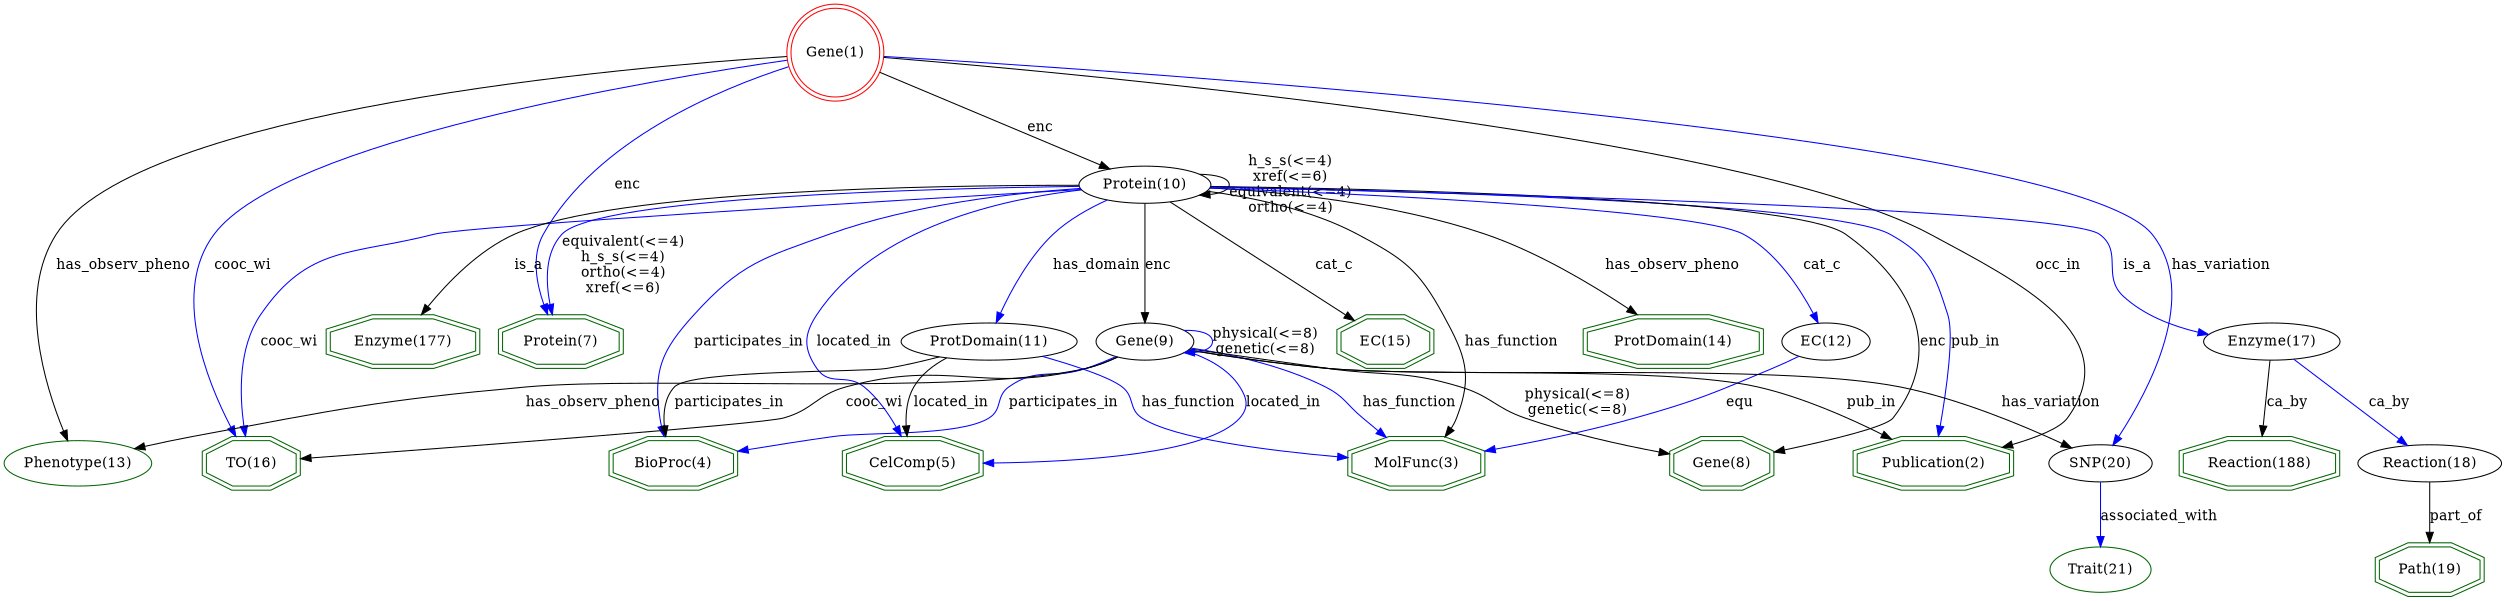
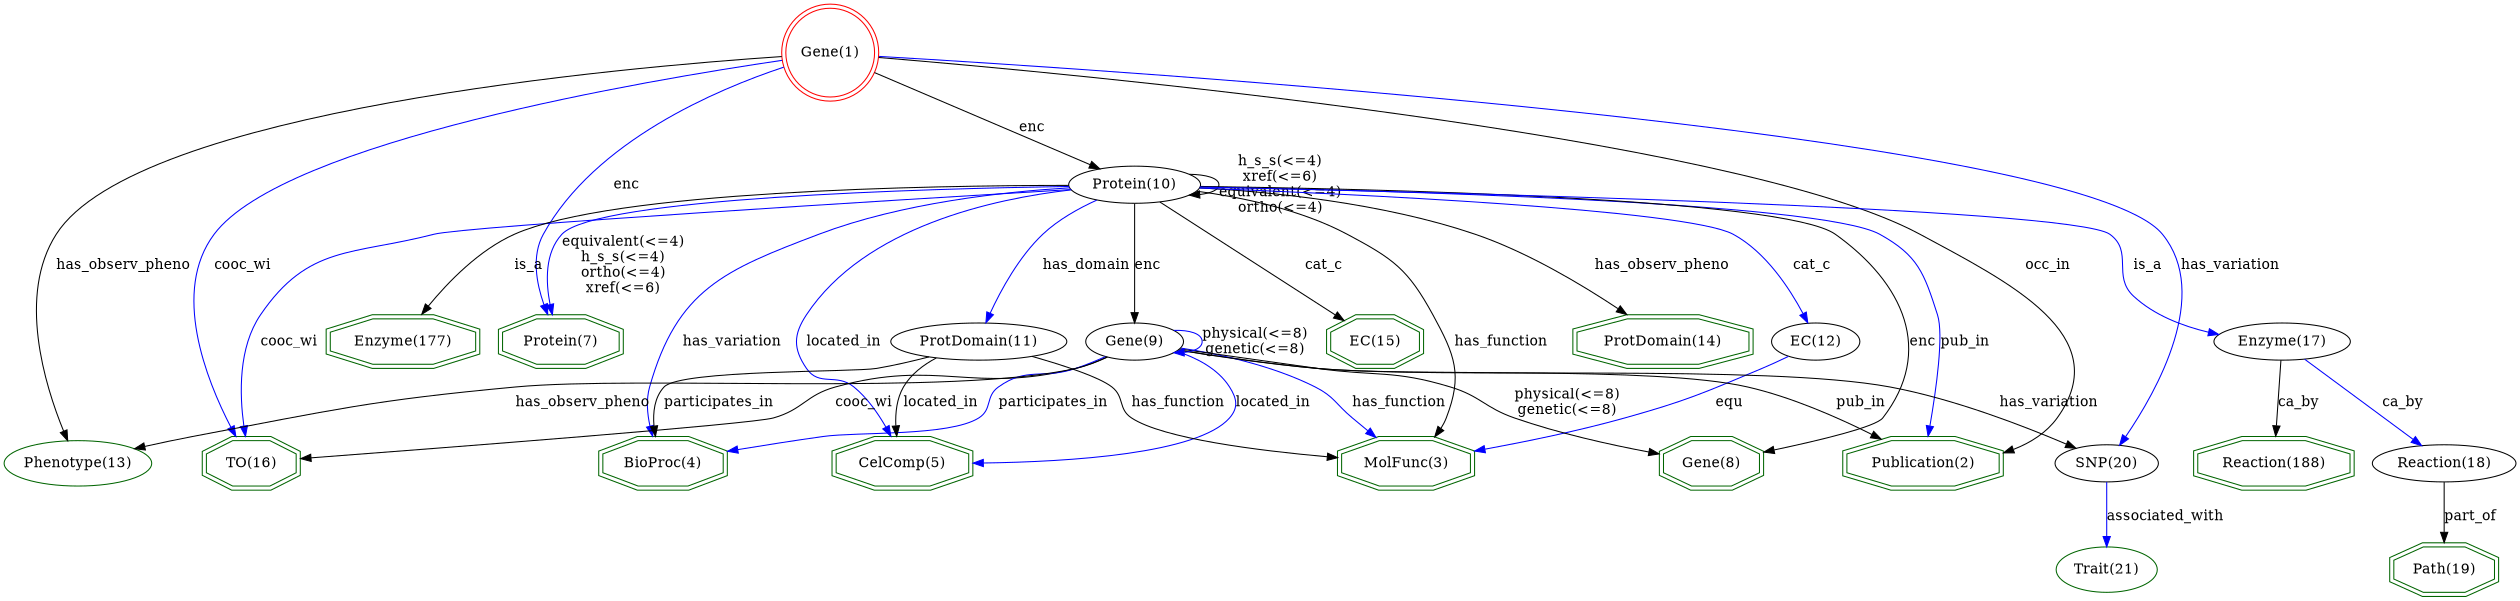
(749, 342) -> (732, 342)
(1178, 432) -> (1167, 432)
